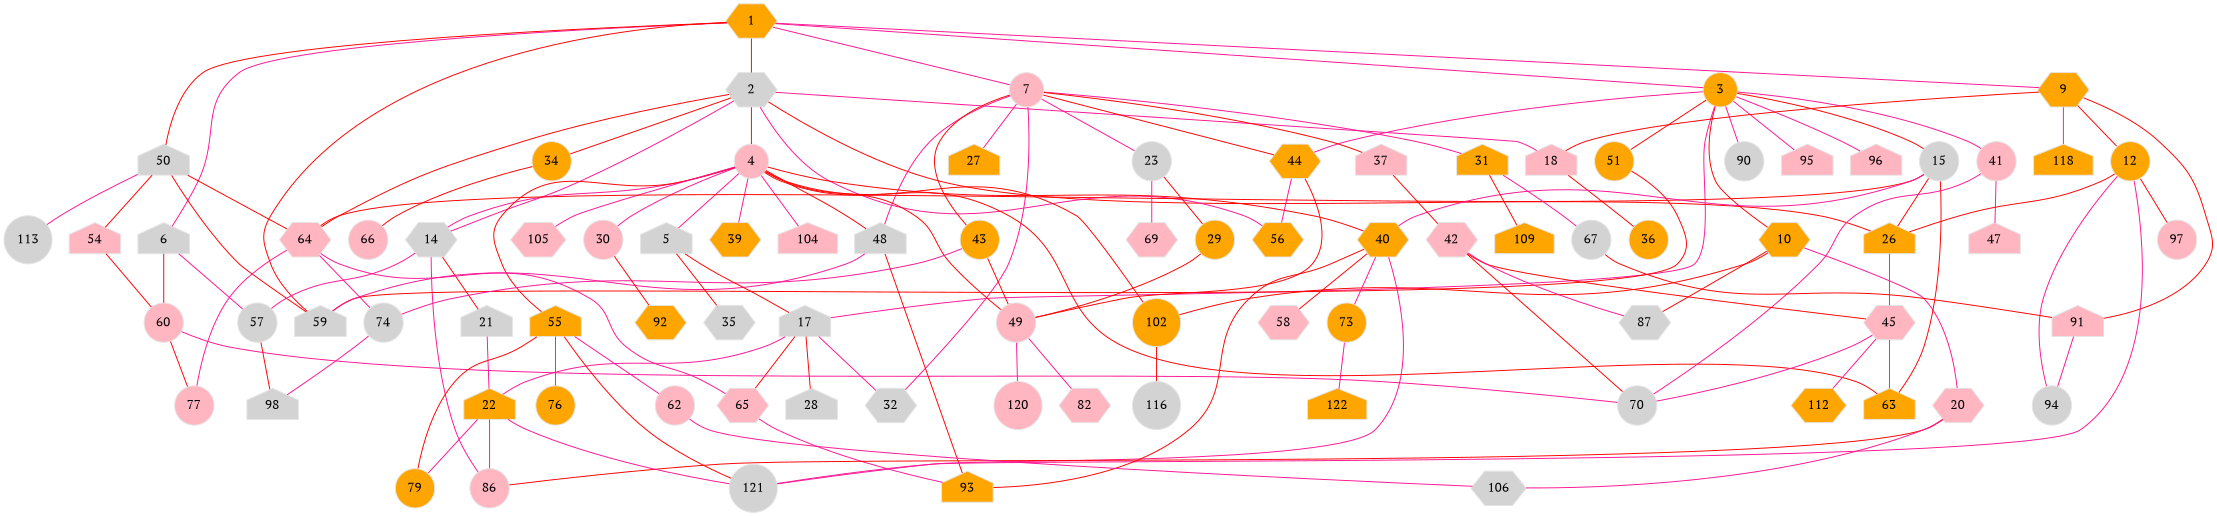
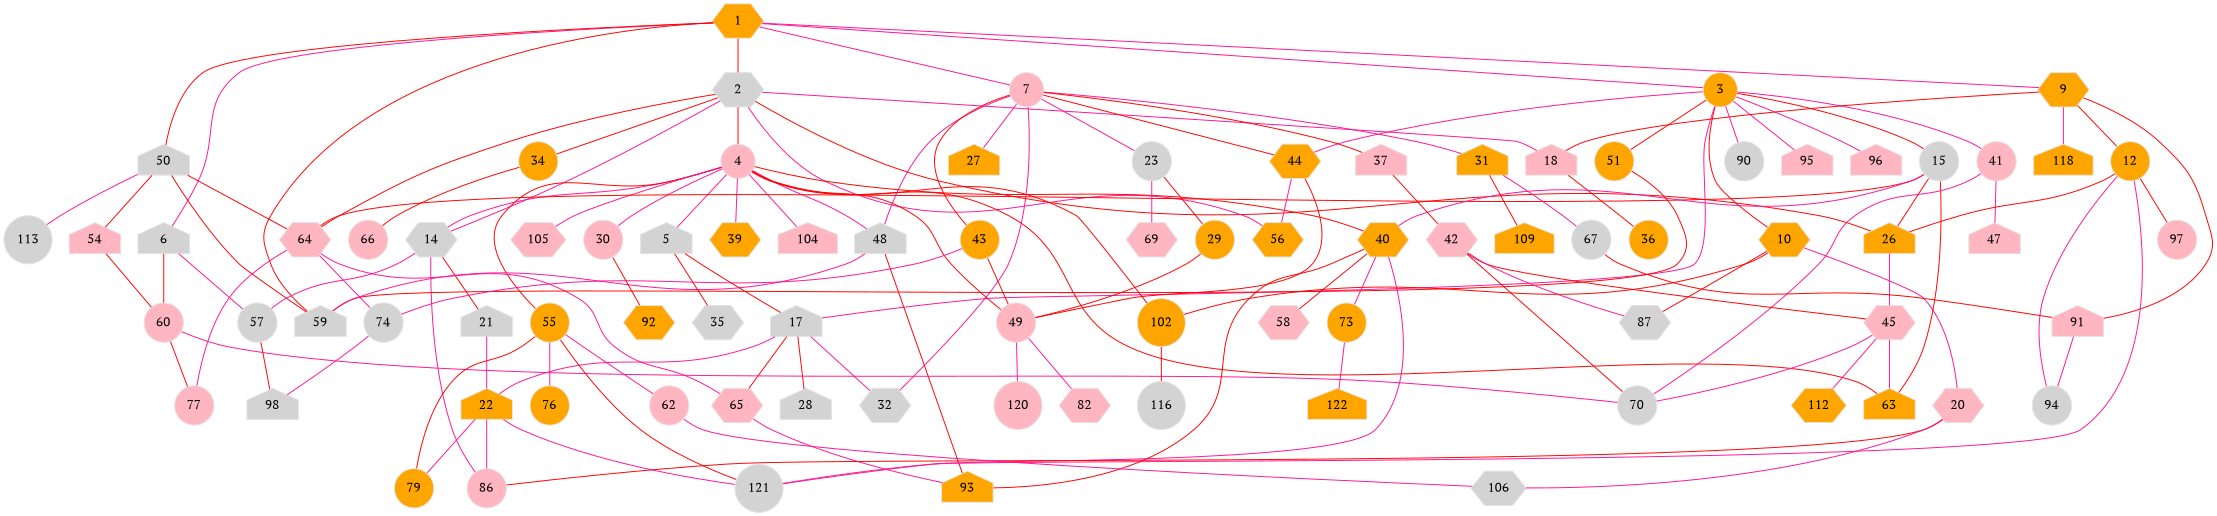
(822, 201) -> (819, 202)
(556, 323) -> (550, 323)
